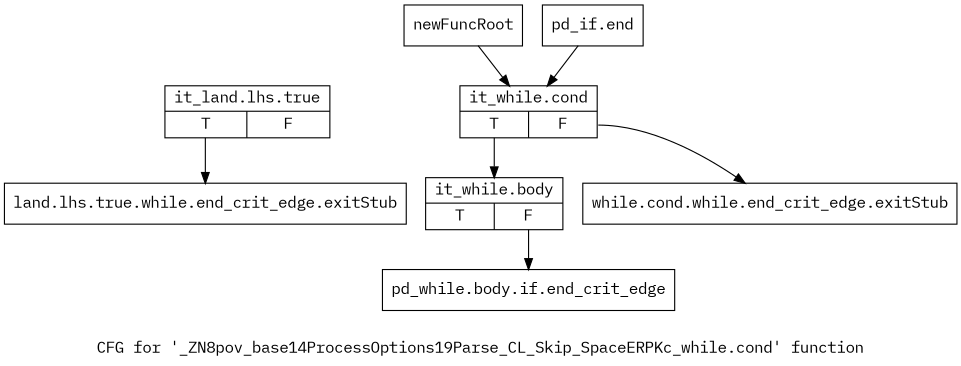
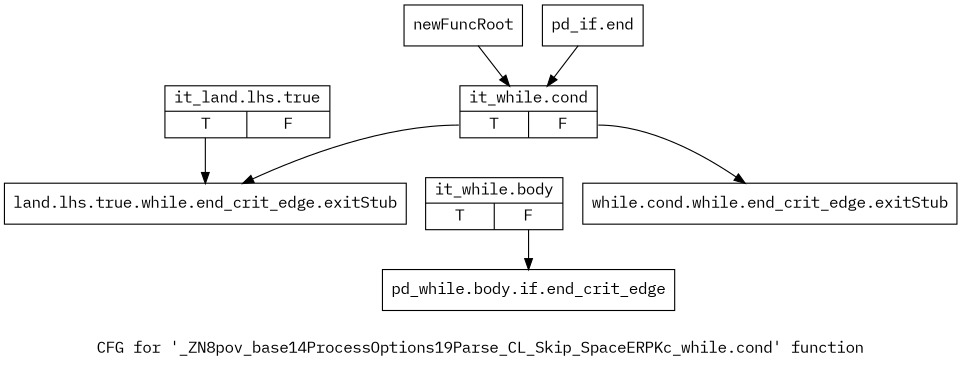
(494, 152) -> (353, 142)
